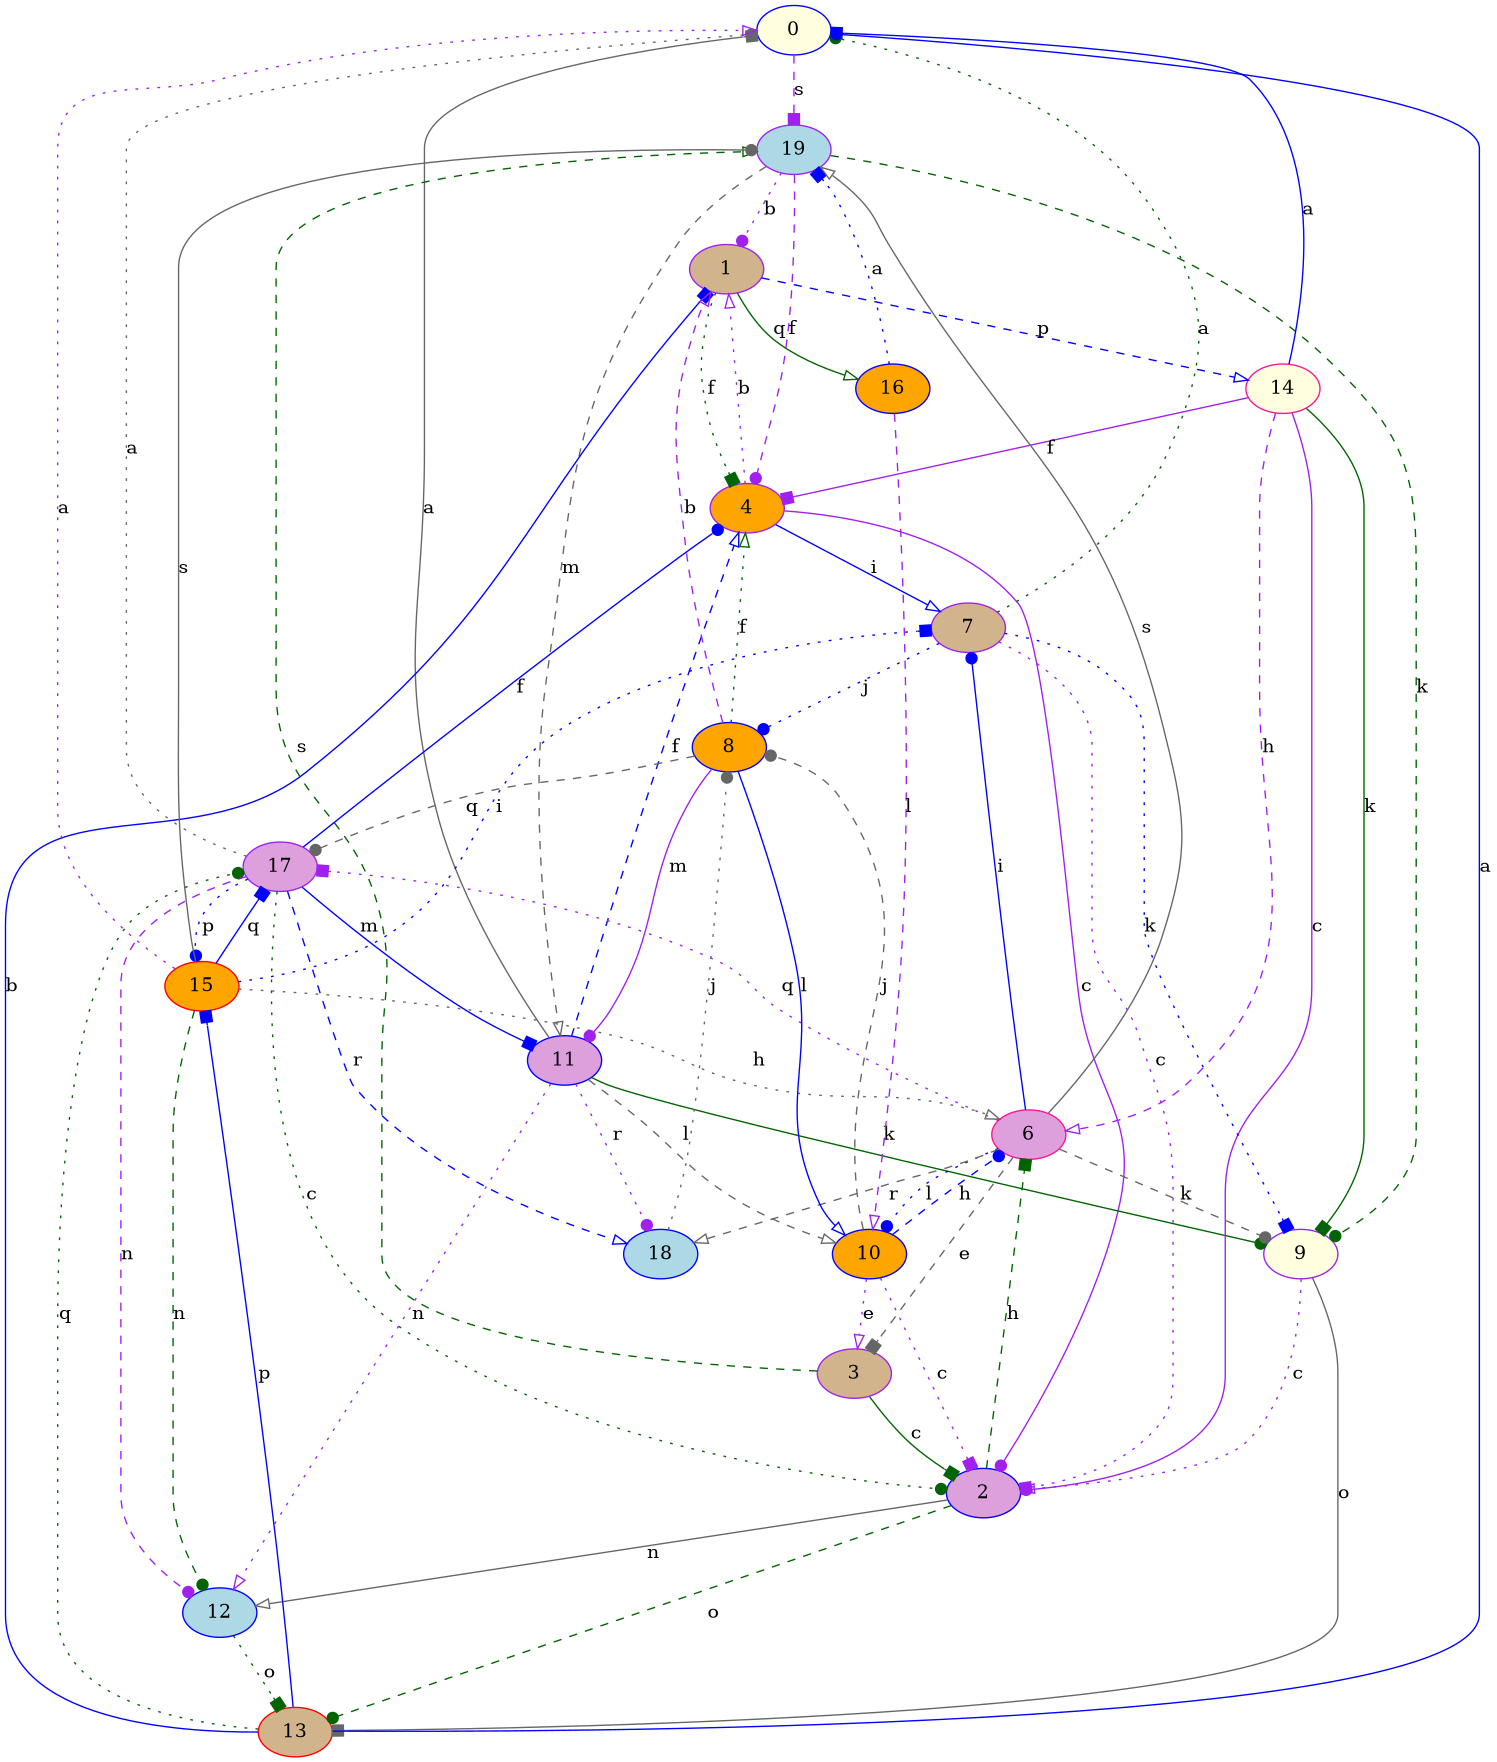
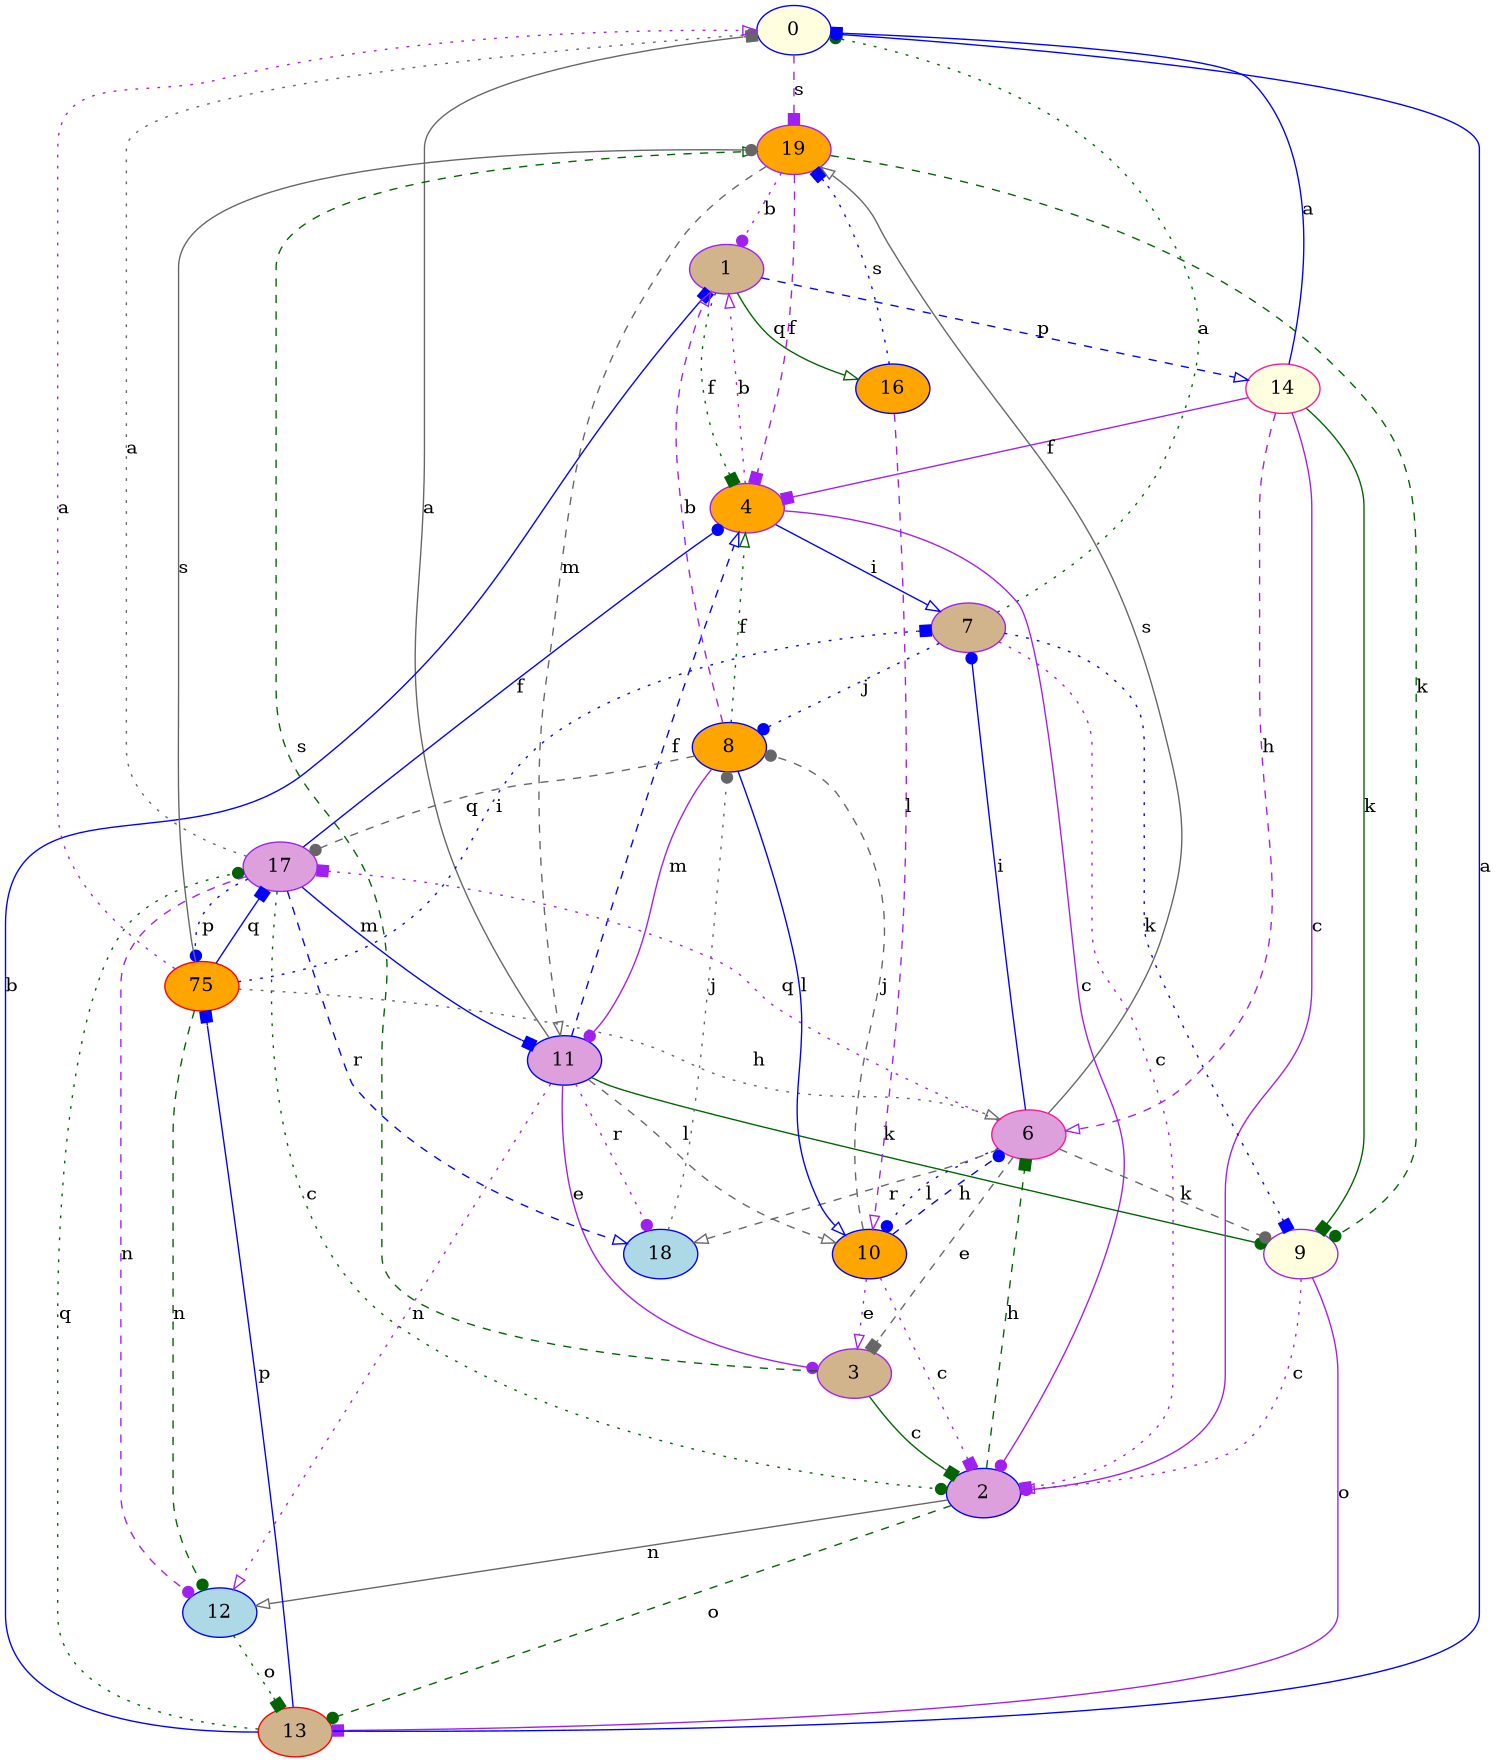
(794, 150) -> (794, 150)
(878, 269) -> (878, 269)
(789, 326) -> (789, 326)
(202, 986) -> (202, 986)
none -> (617, 1284)
(1022, 1700) -> (1022, 1700)
